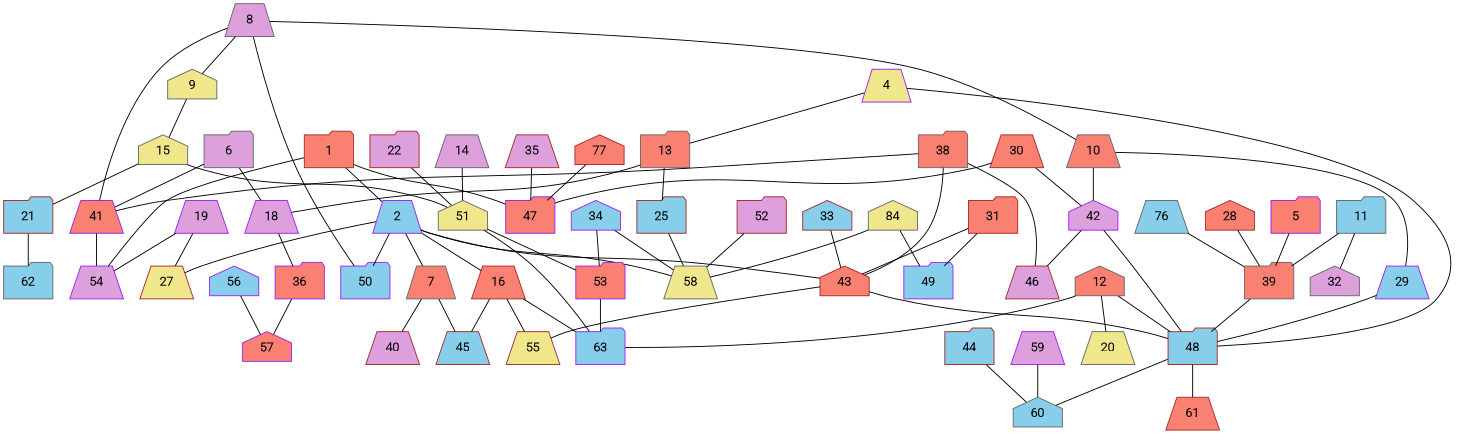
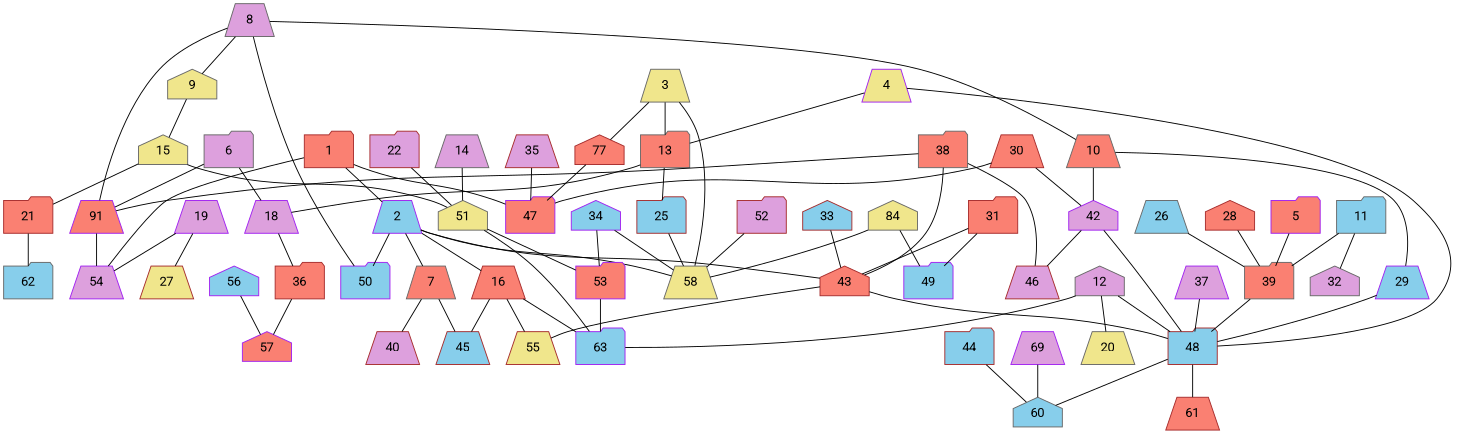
none -> (665, 86)
(28, 217) -> (28, 217)
(97, 217) -> (97, 217)
(1162, 217) -> (1162, 217)
(275, 244) -> none
(300, 282) -> (300, 282)
(1100, 282) -> (1100, 282)
none -> (1202, 282)
(1038, 348) -> (1038, 348)
